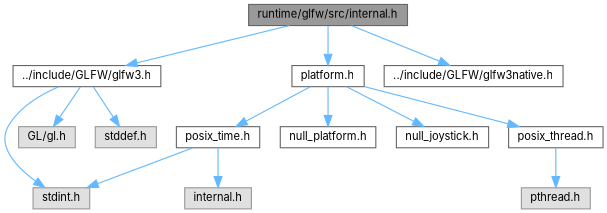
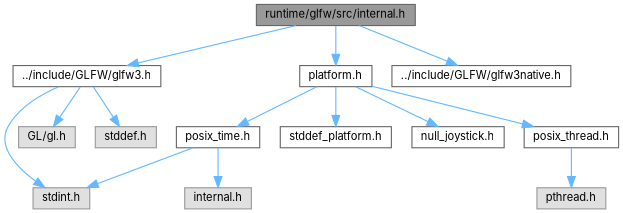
(328, 137) -> (336, 137)
